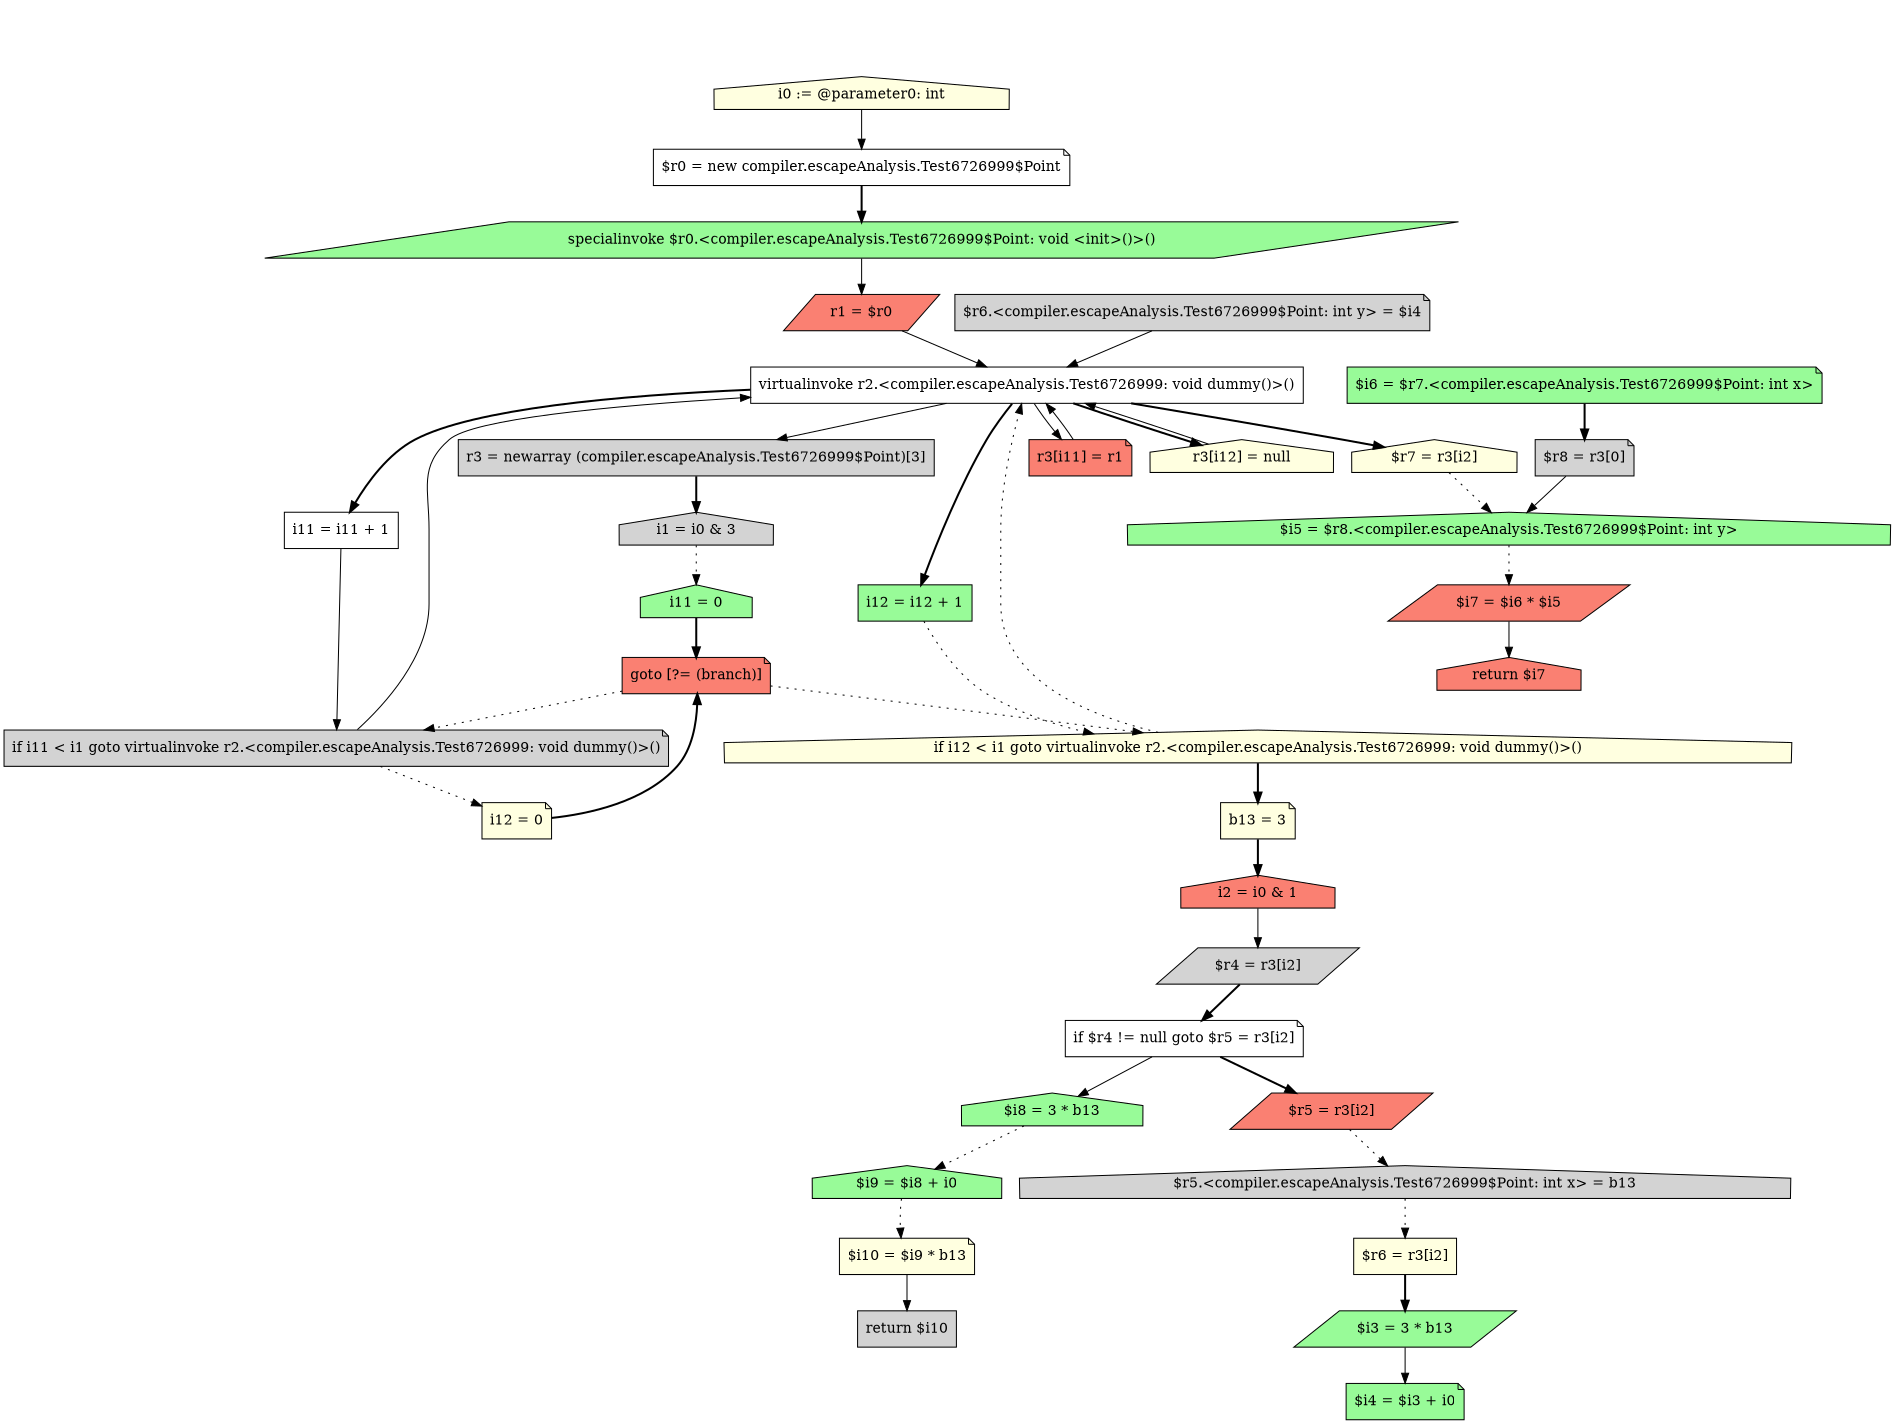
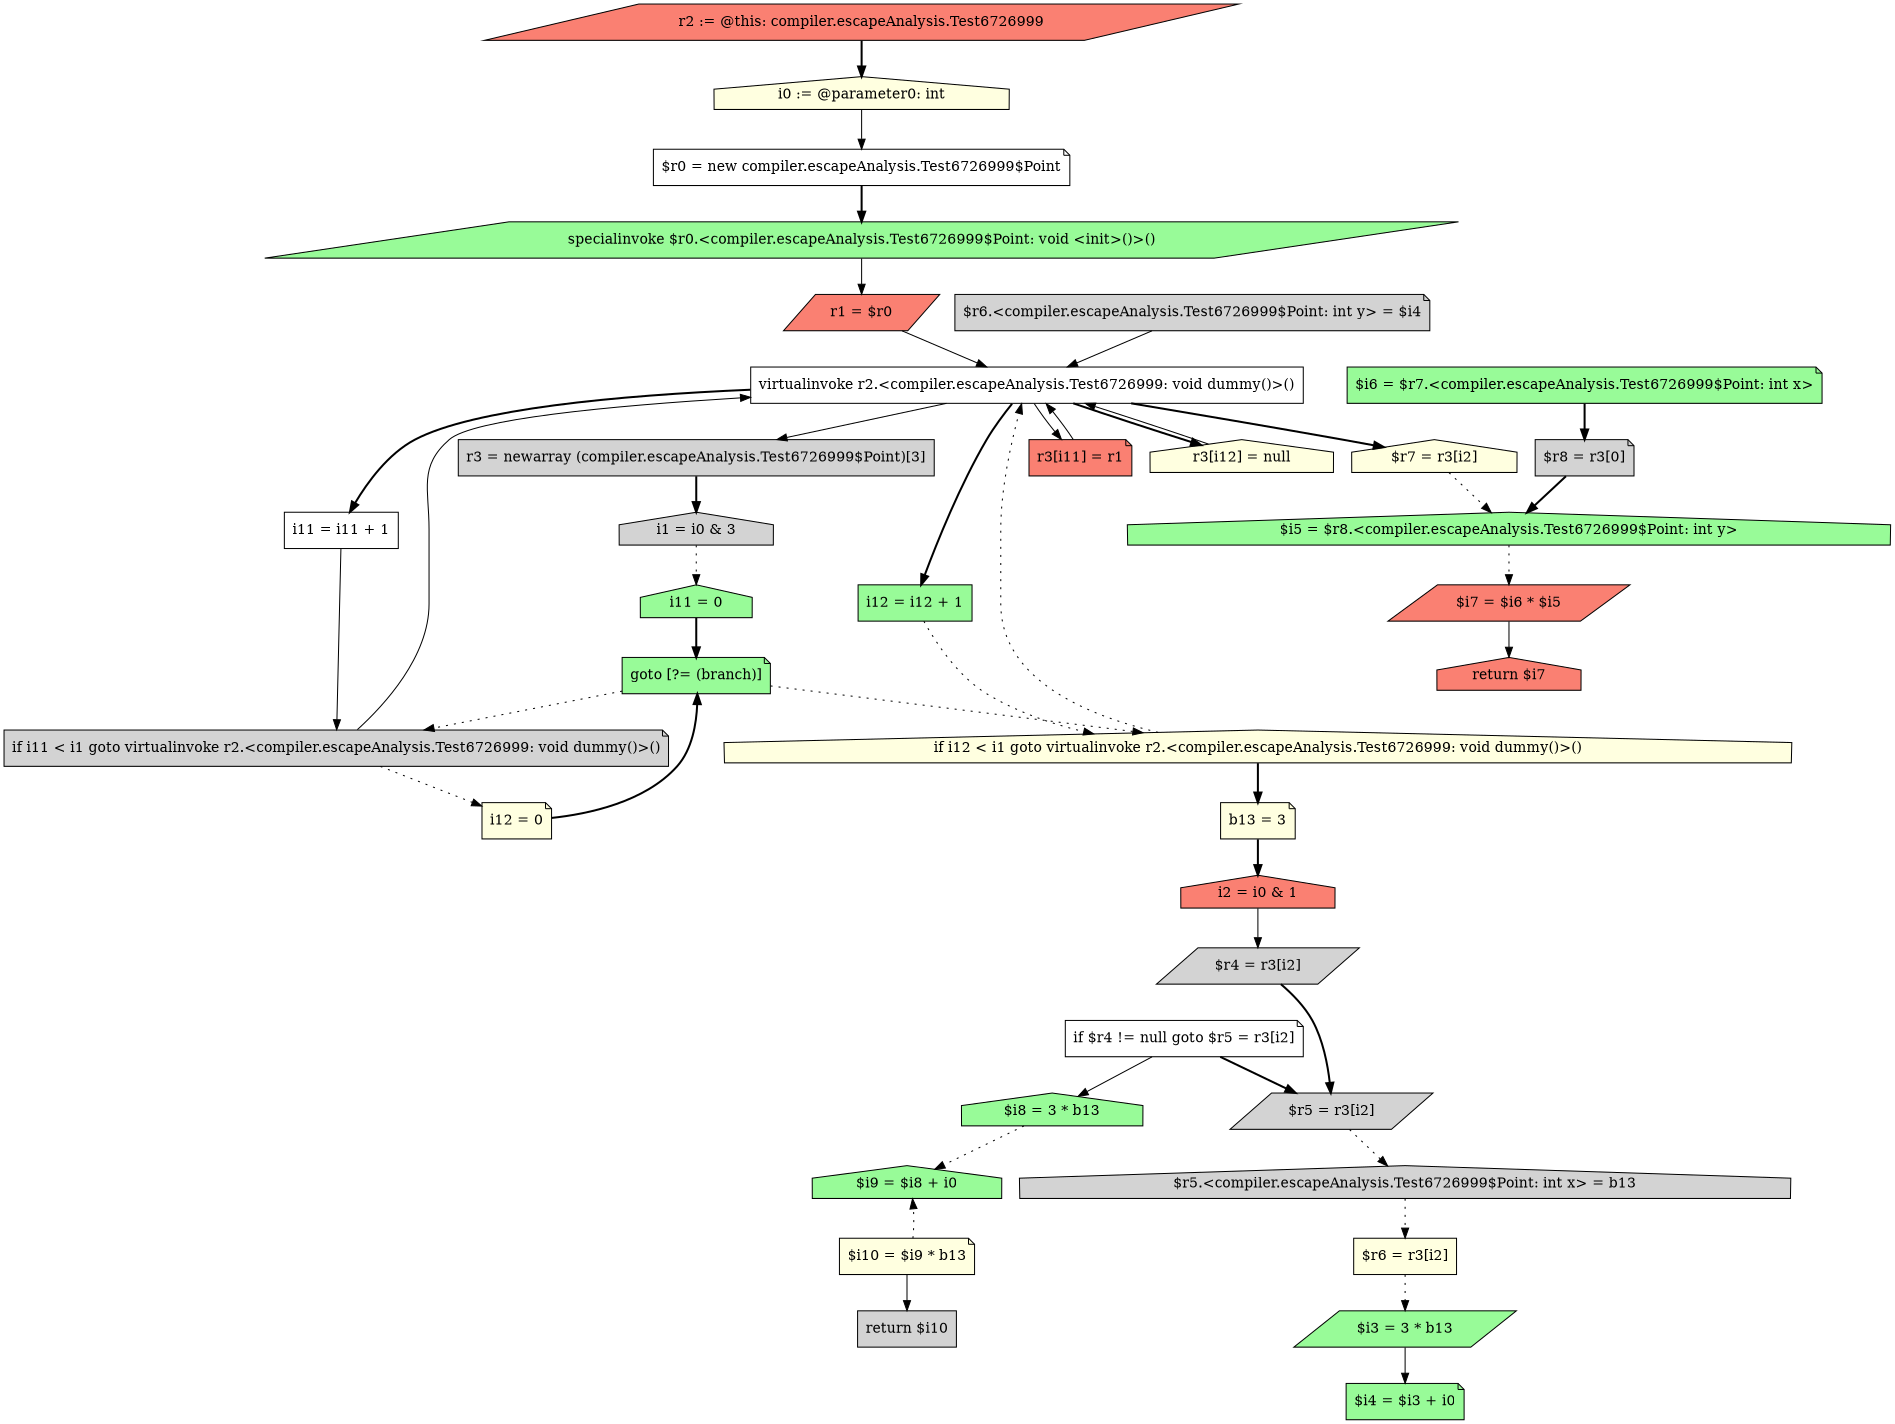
none -> (862, 22)
(1550, 491) -> (1550, 491)
(696, 676) -> (696, 676)
(1225, 999) -> (1316, 1028)
(1332, 1111) -> (1332, 1111)
(900, 1213) -> (914, 1224)
(1405, 1288) -> (1405, 1288)
